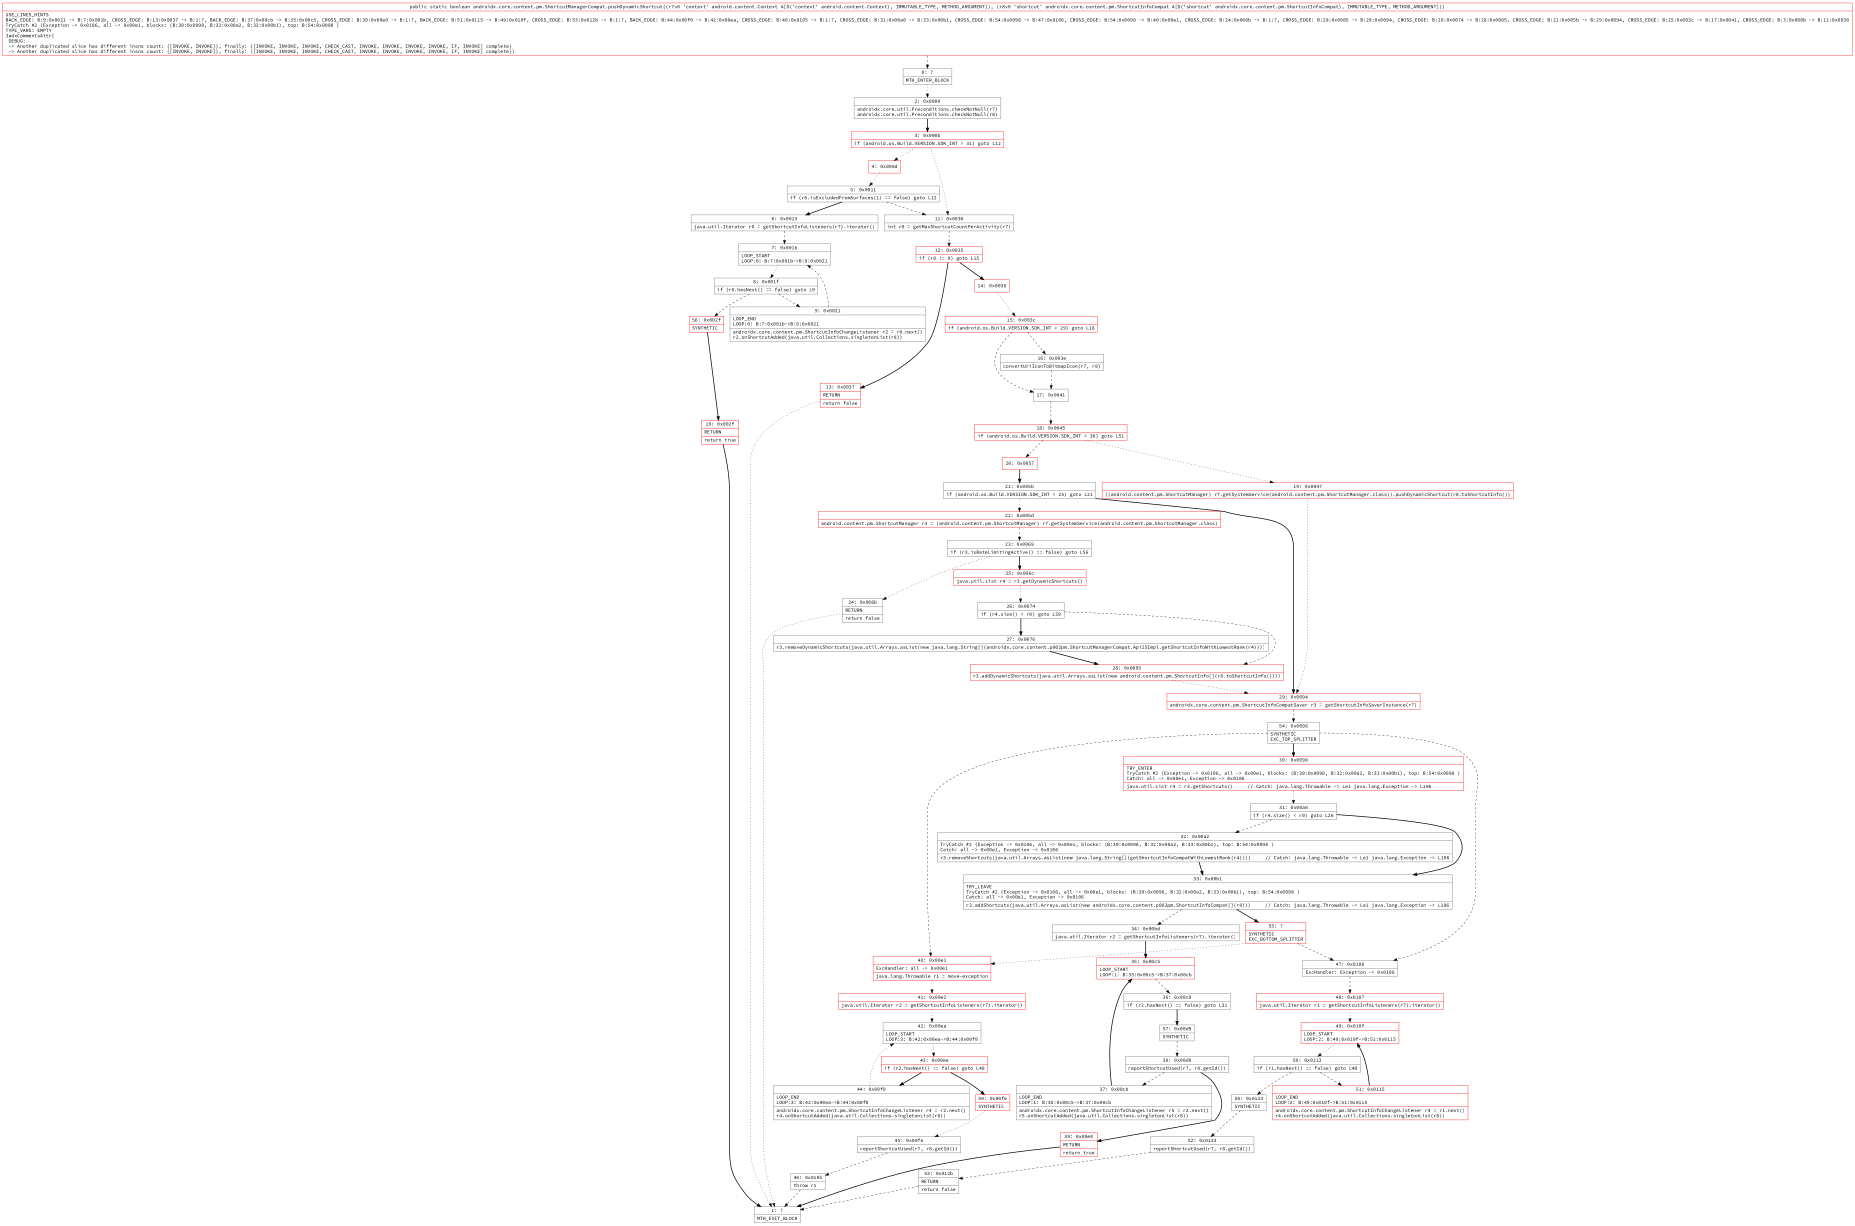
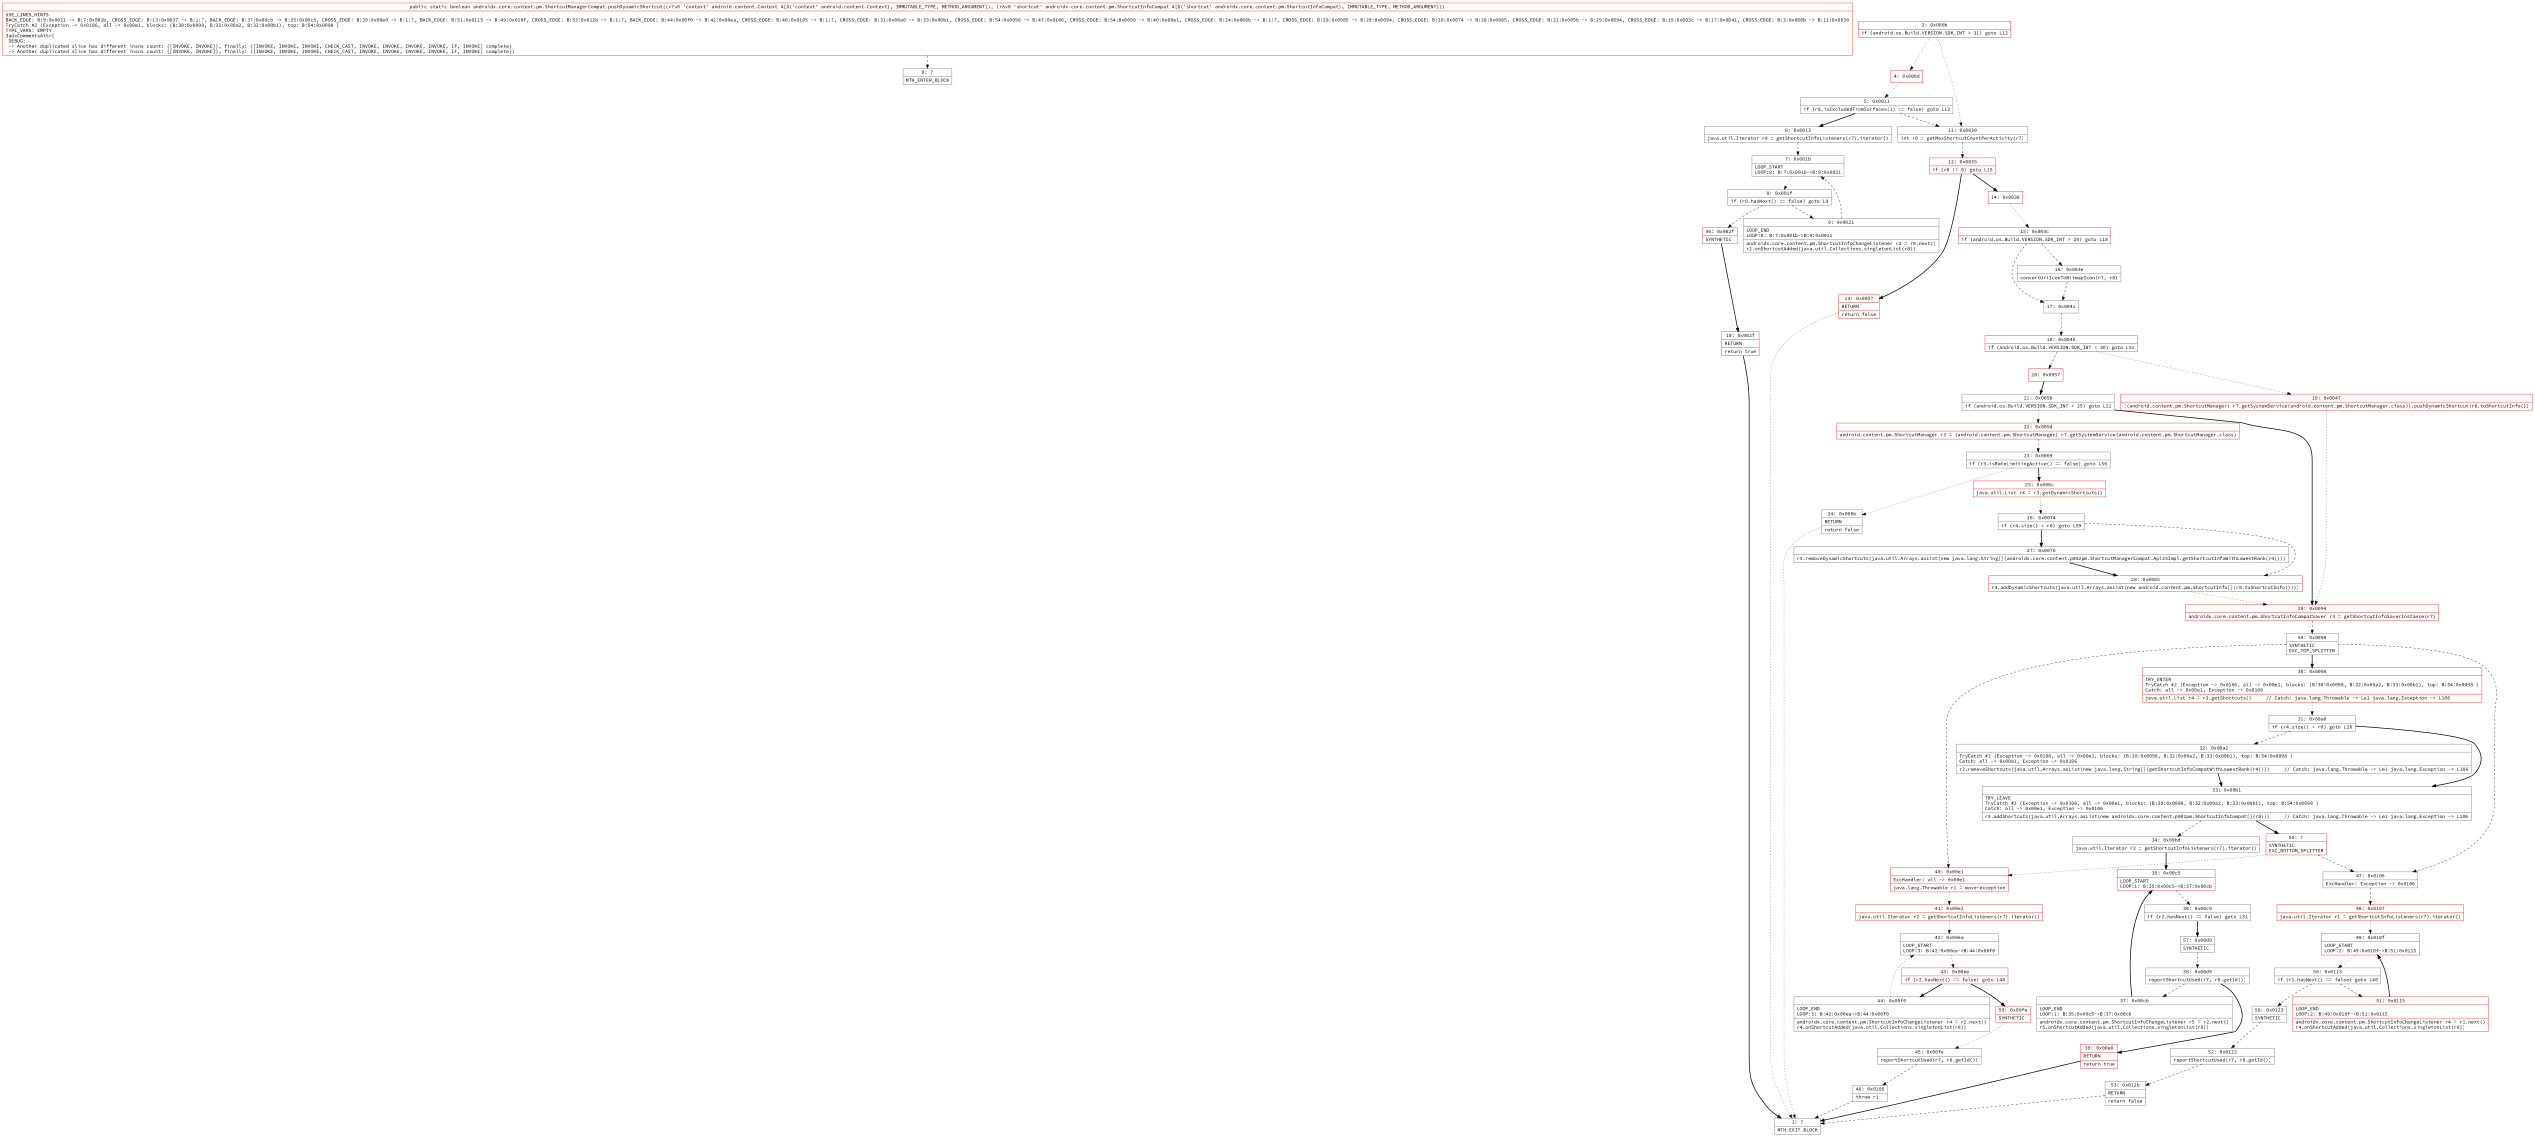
(927, 108) -> none
